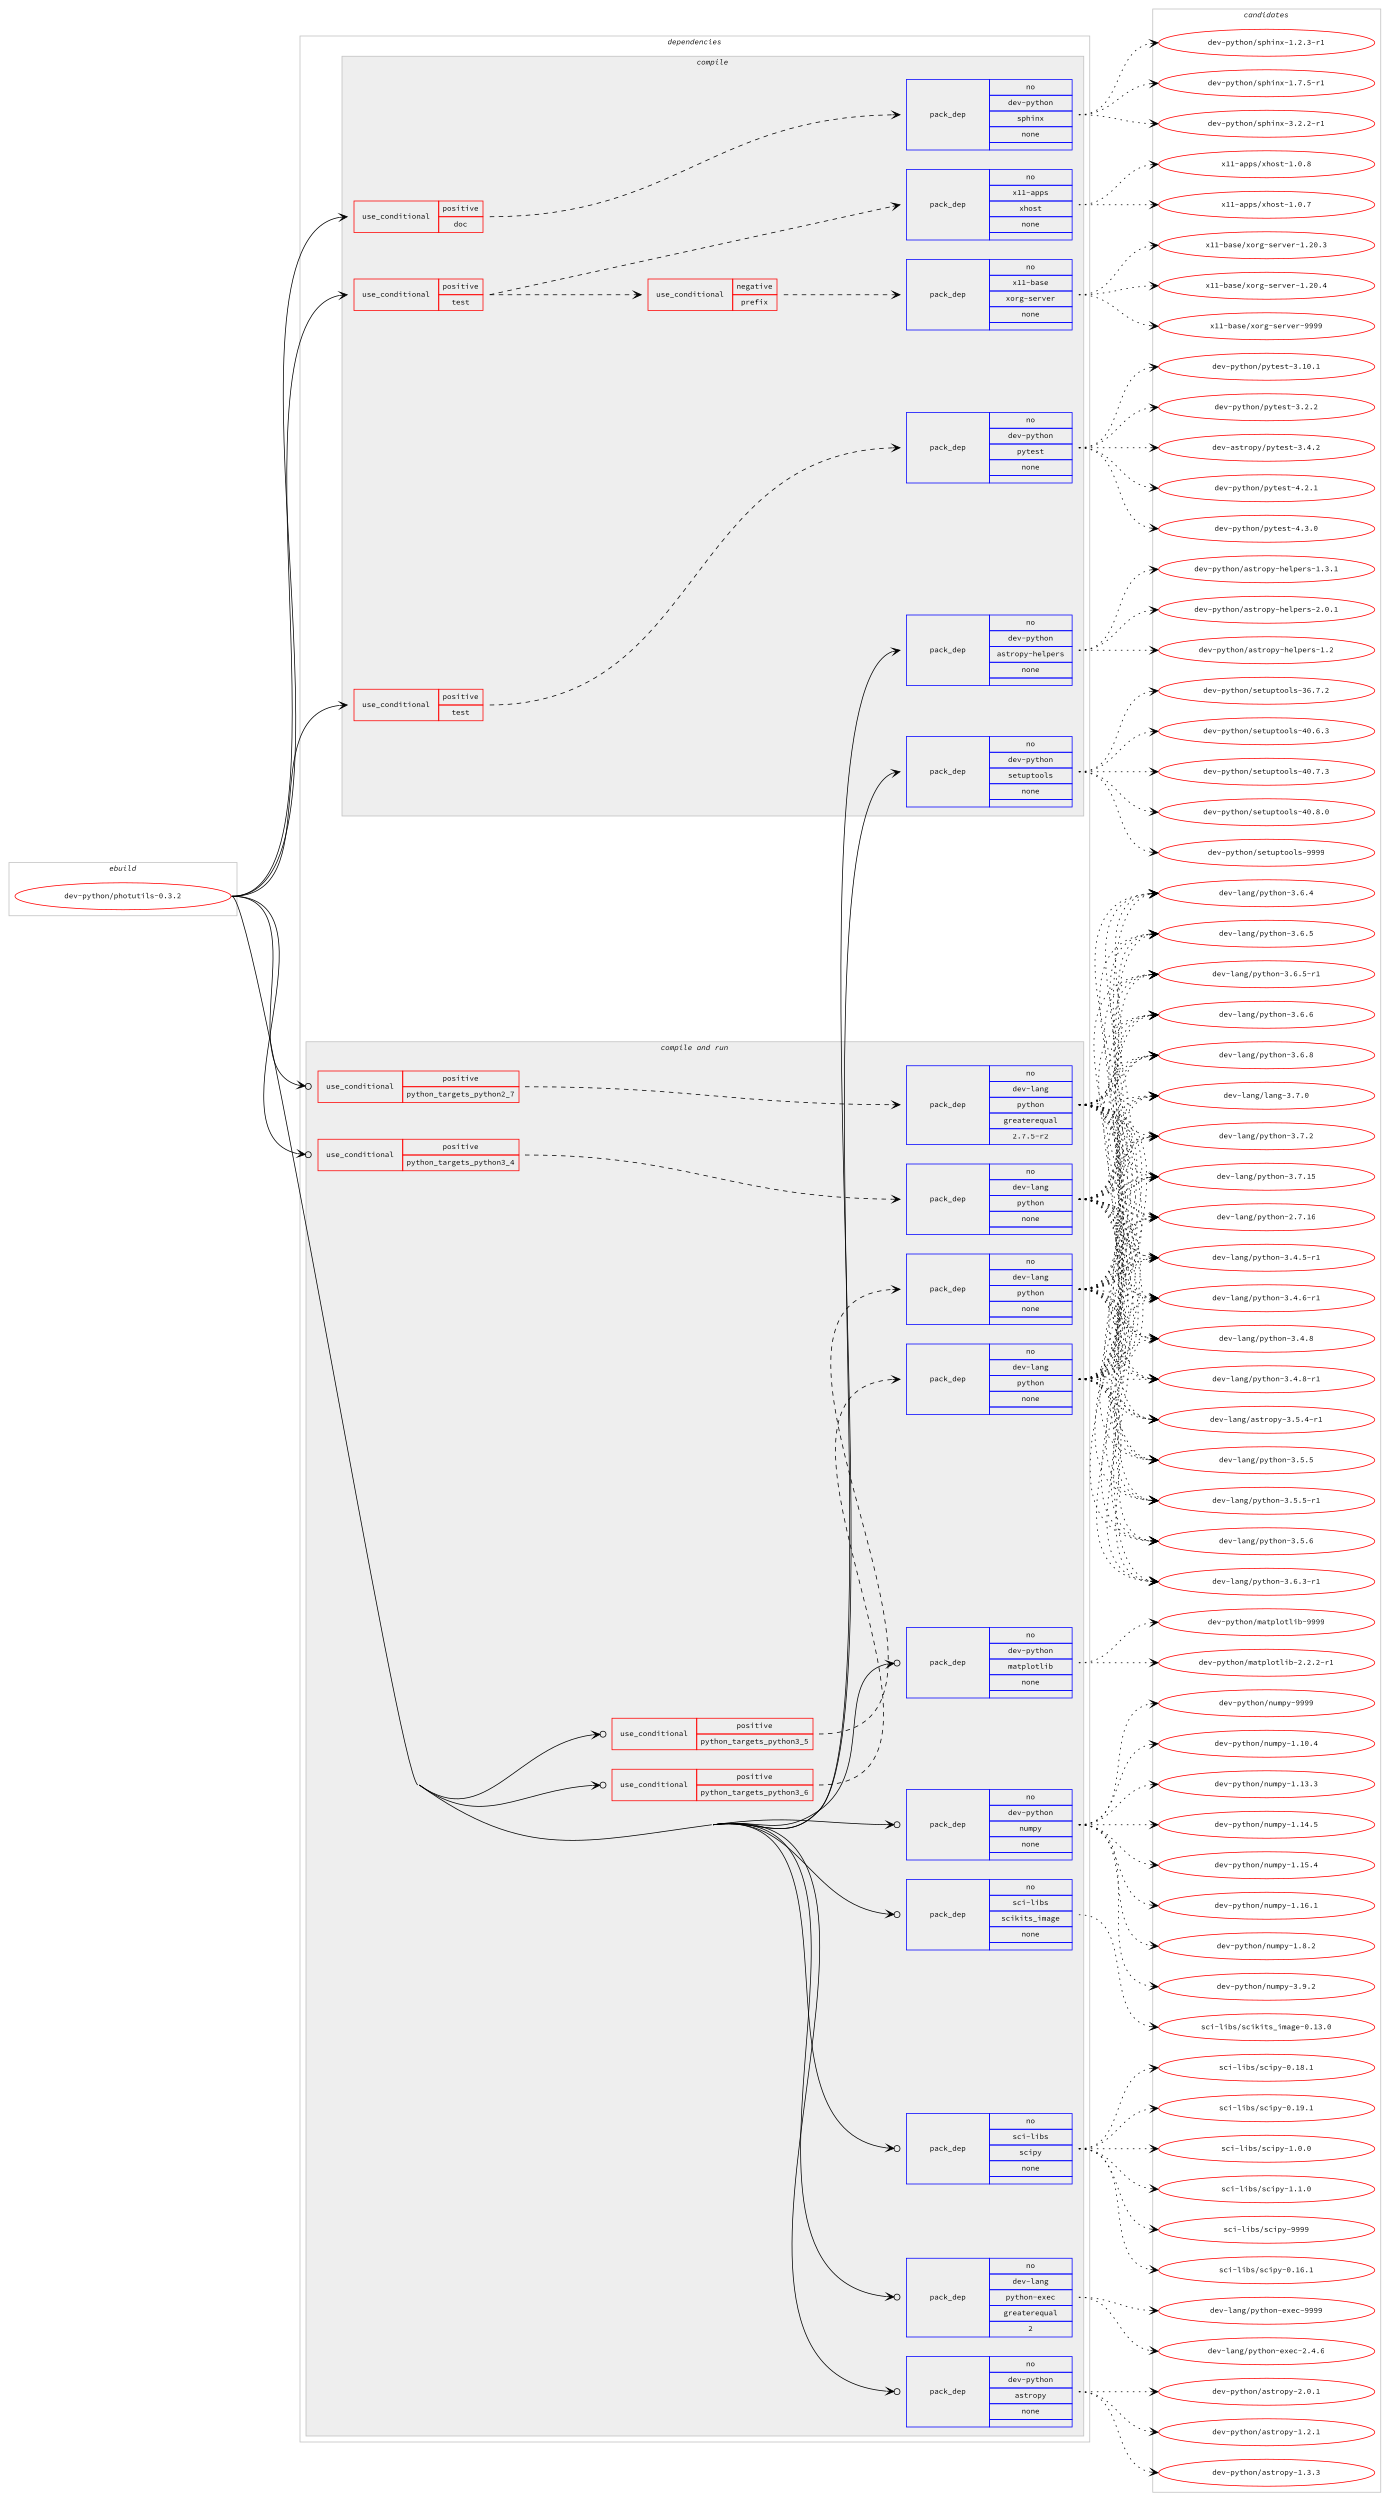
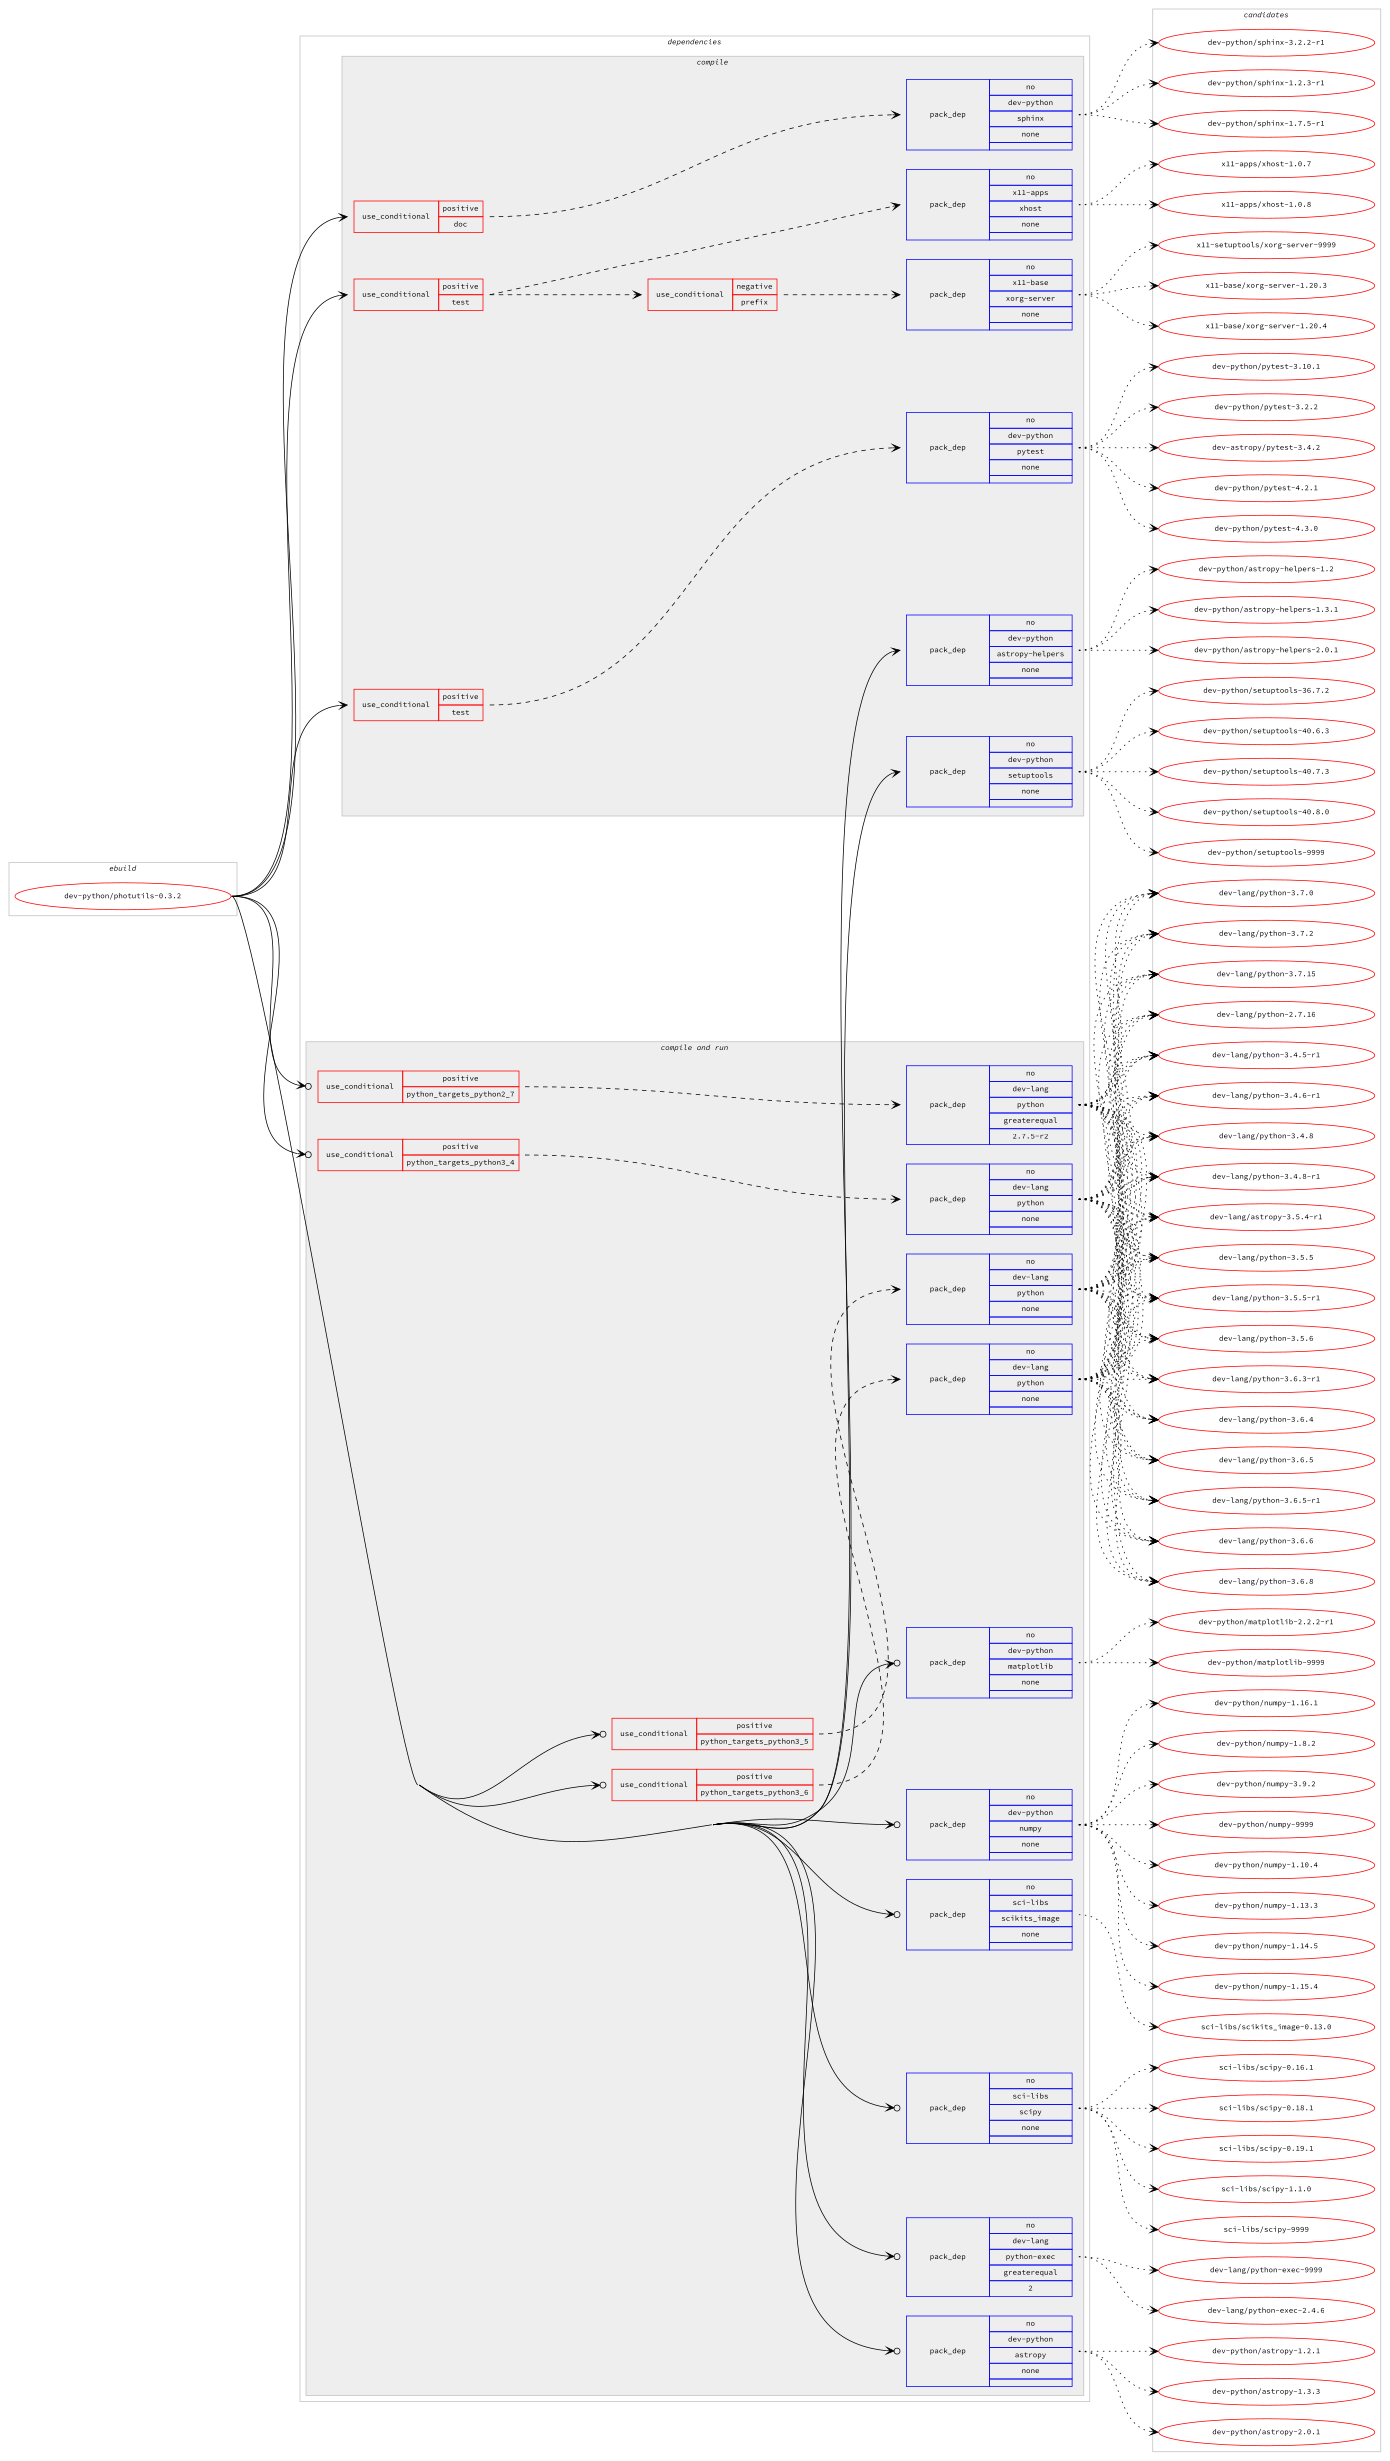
(1267, 326) -> (1267, 245)
(1267, 1096) -> (1267, 893)
(1267, 2149) -> none
